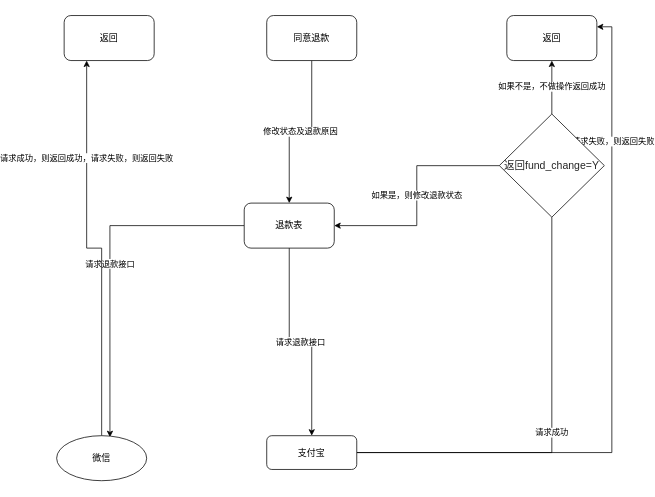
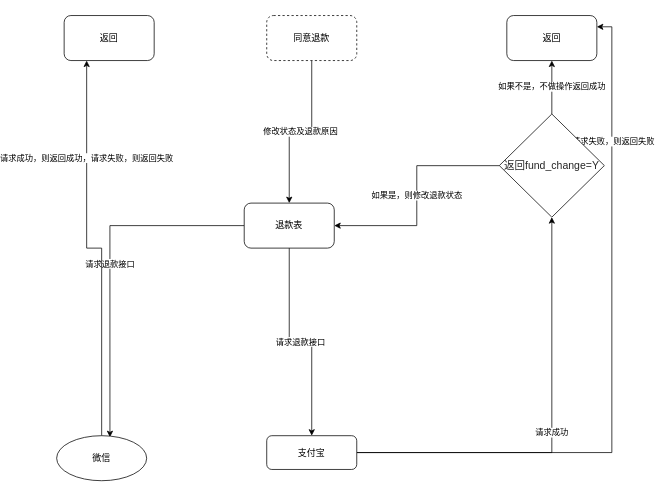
(312, 38) -> (312, 38)
(552, 221) -> (552, 223)
